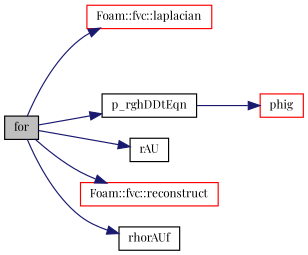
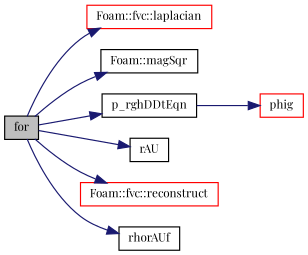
none -> (149, 61)
